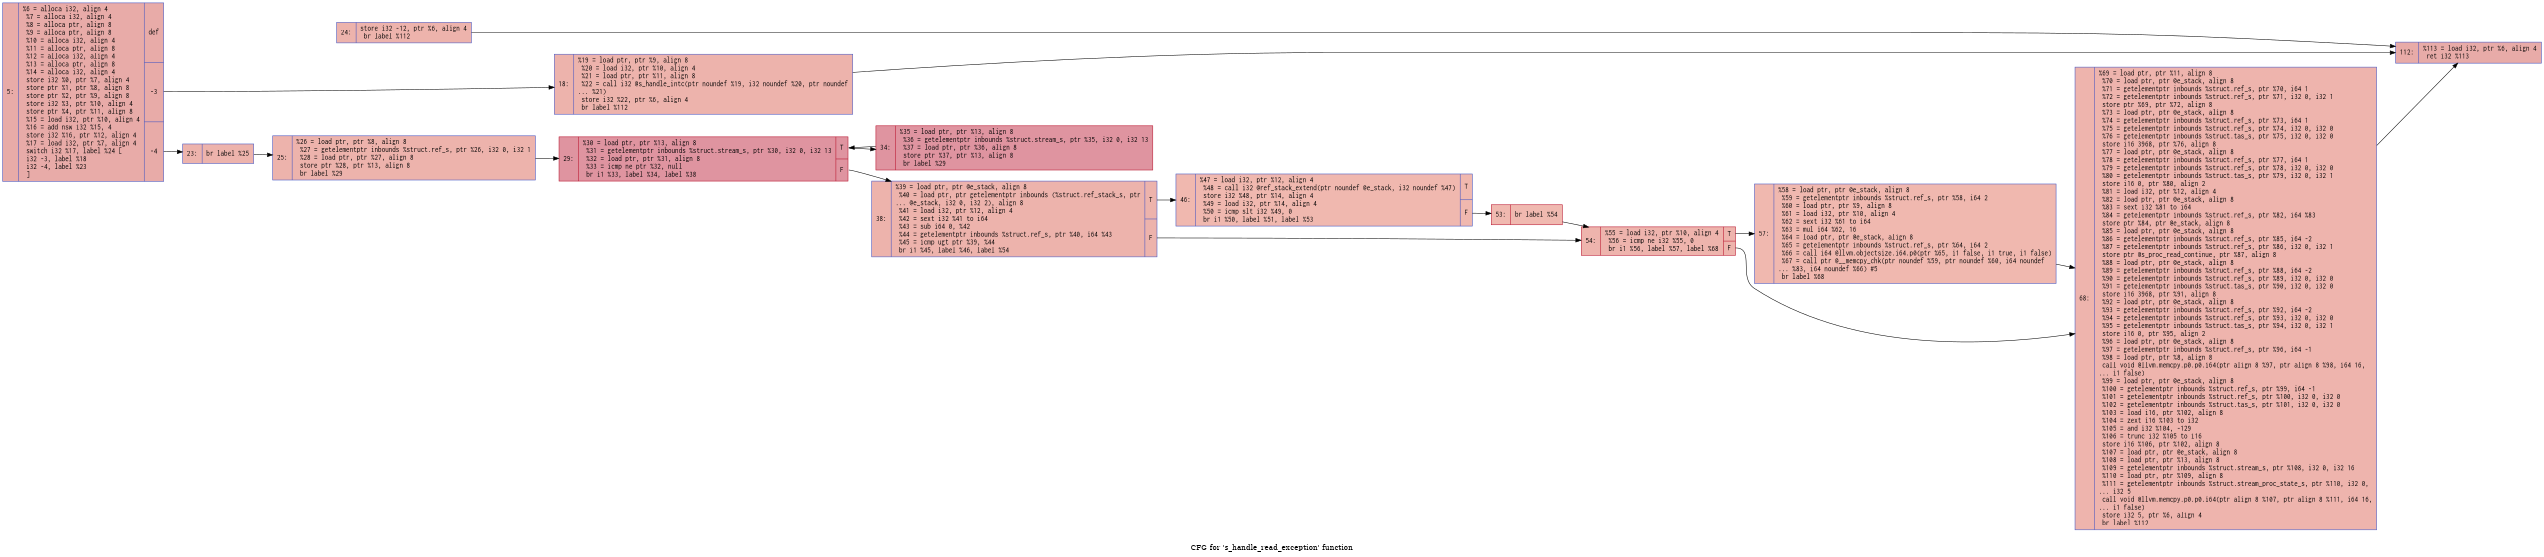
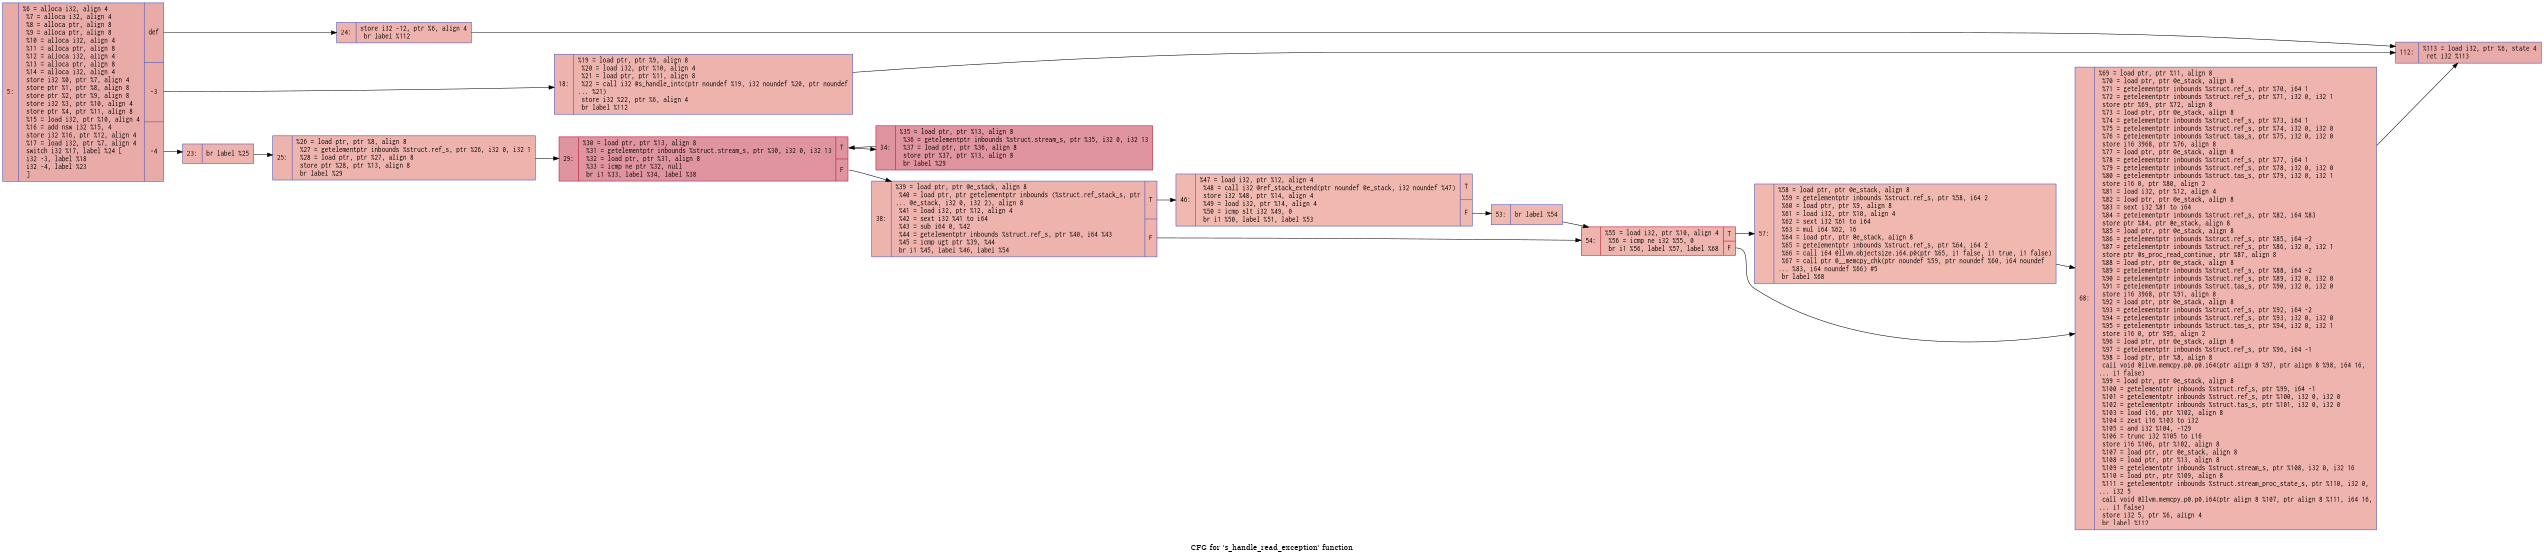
none -> (247, 33)
(2480, 48) -> (2480, 48)
(1527, 215) -> (1527, 215)
